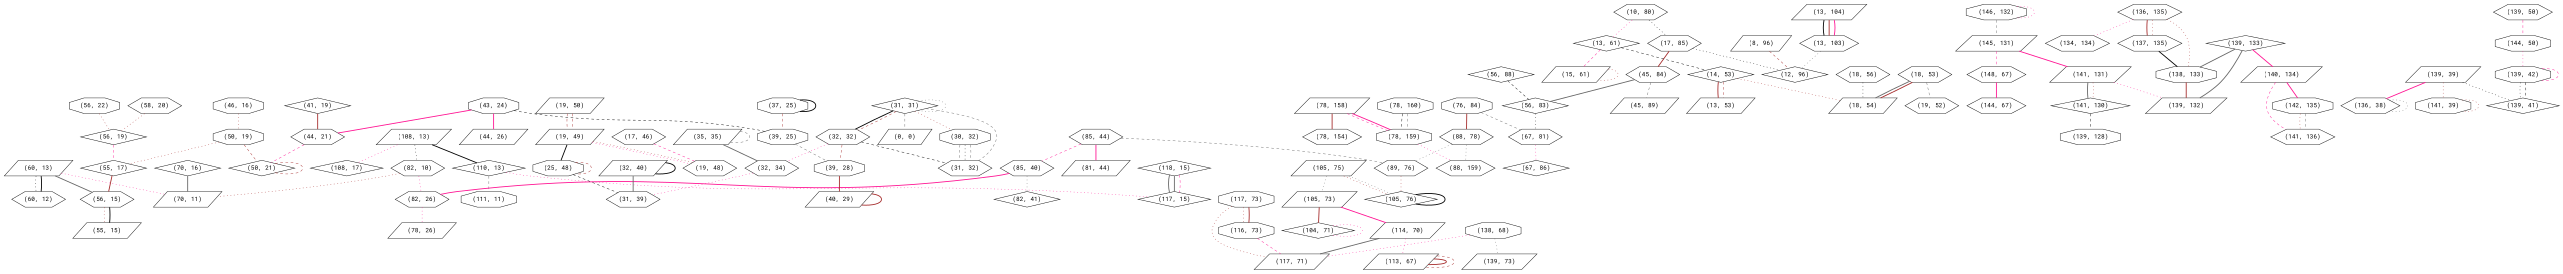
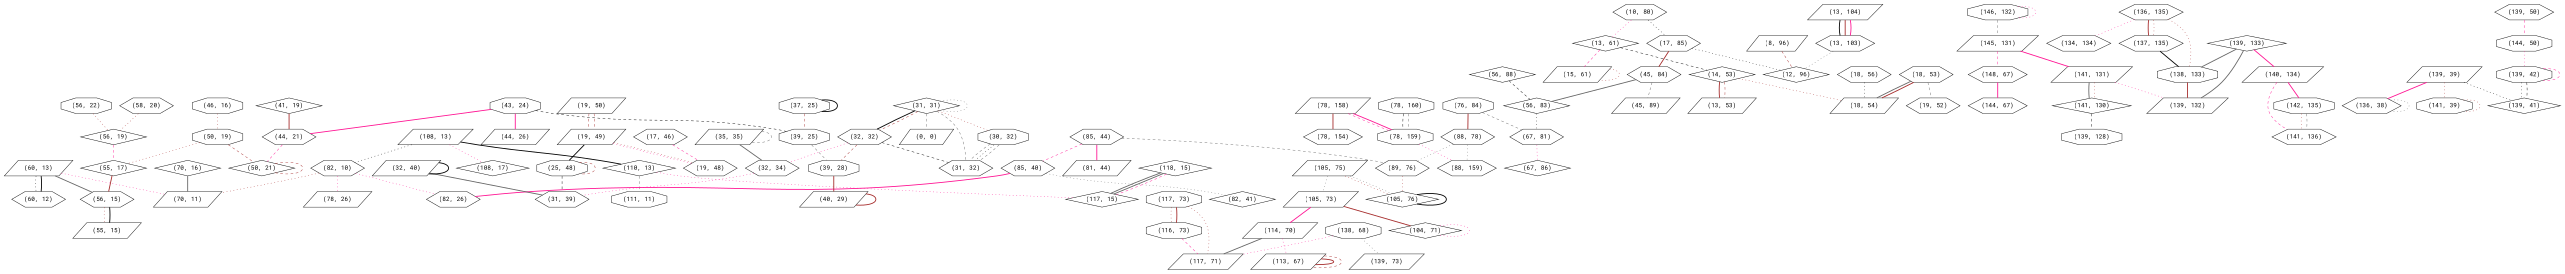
(422, 215) -> (338, 184)
